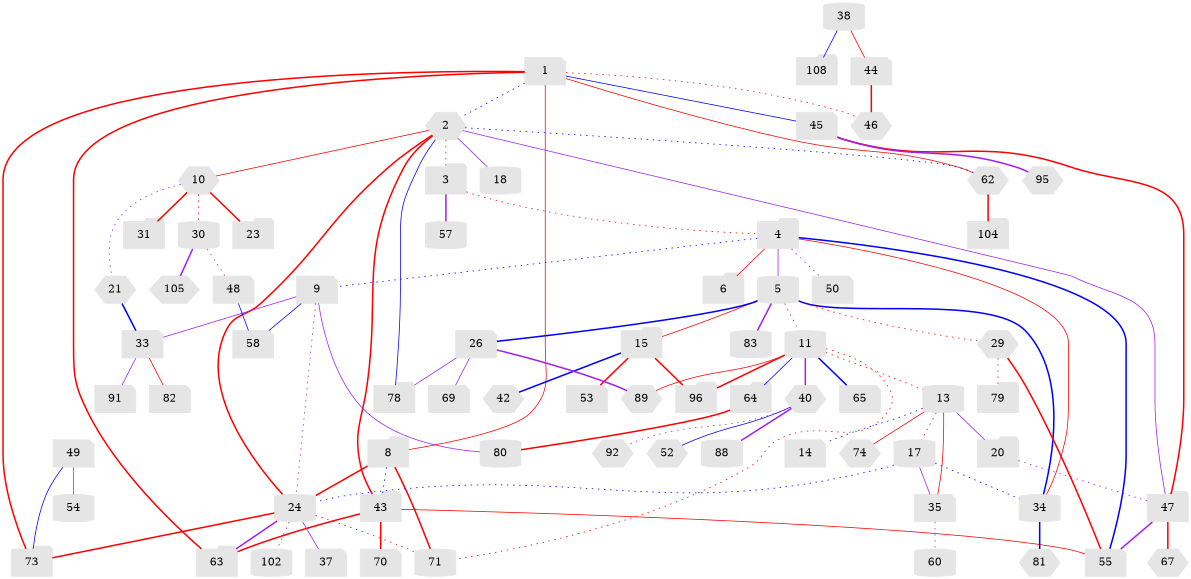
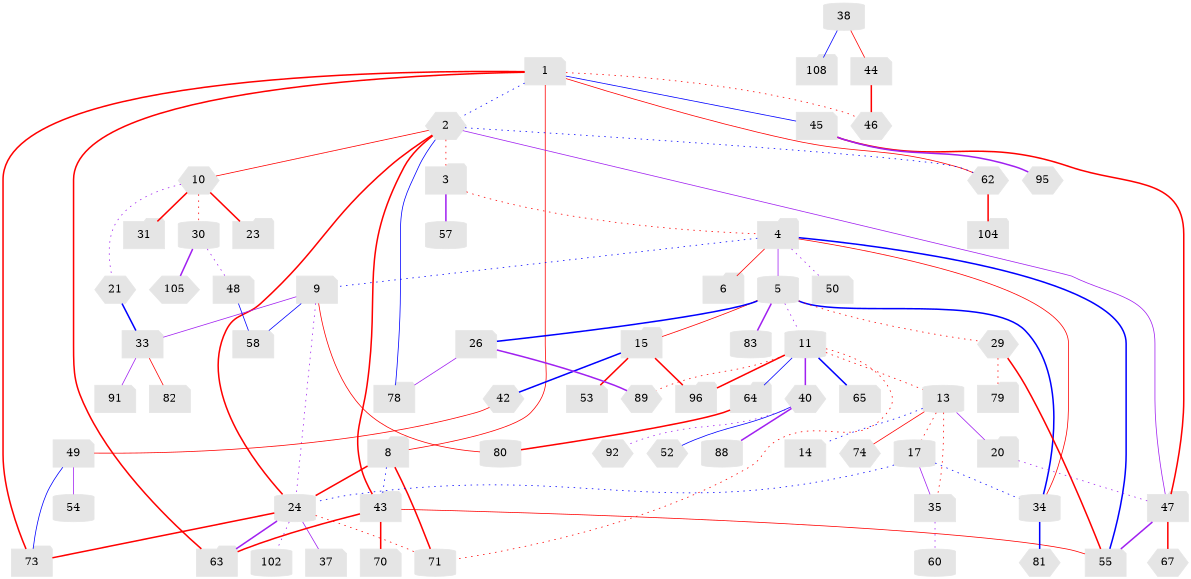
(500, 180) -> none
(720, 372) -> (720, 372)
(449, 399) -> none
(367, 413) -> (367, 413)
none -> (294, 444)
(943, 454) -> (943, 454)
